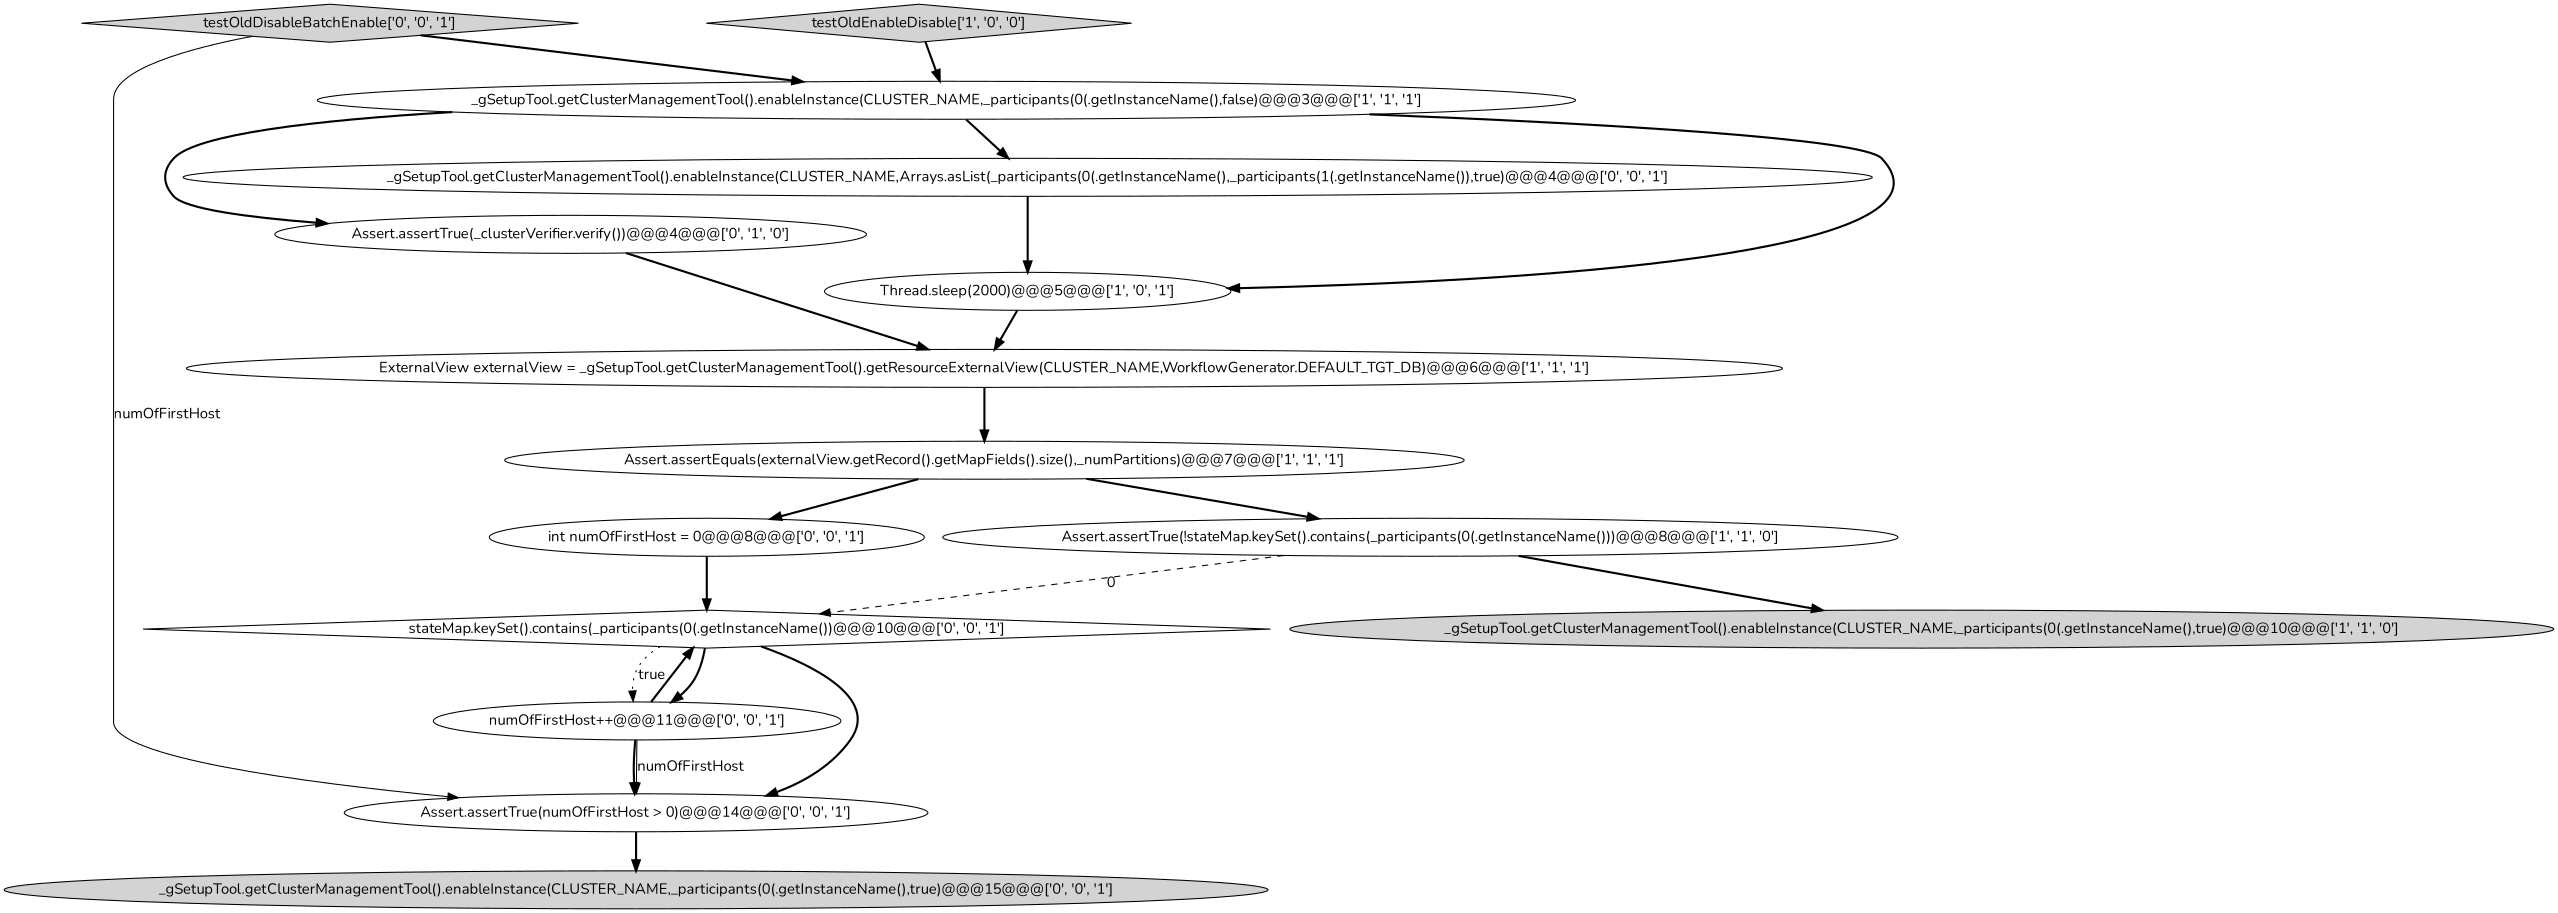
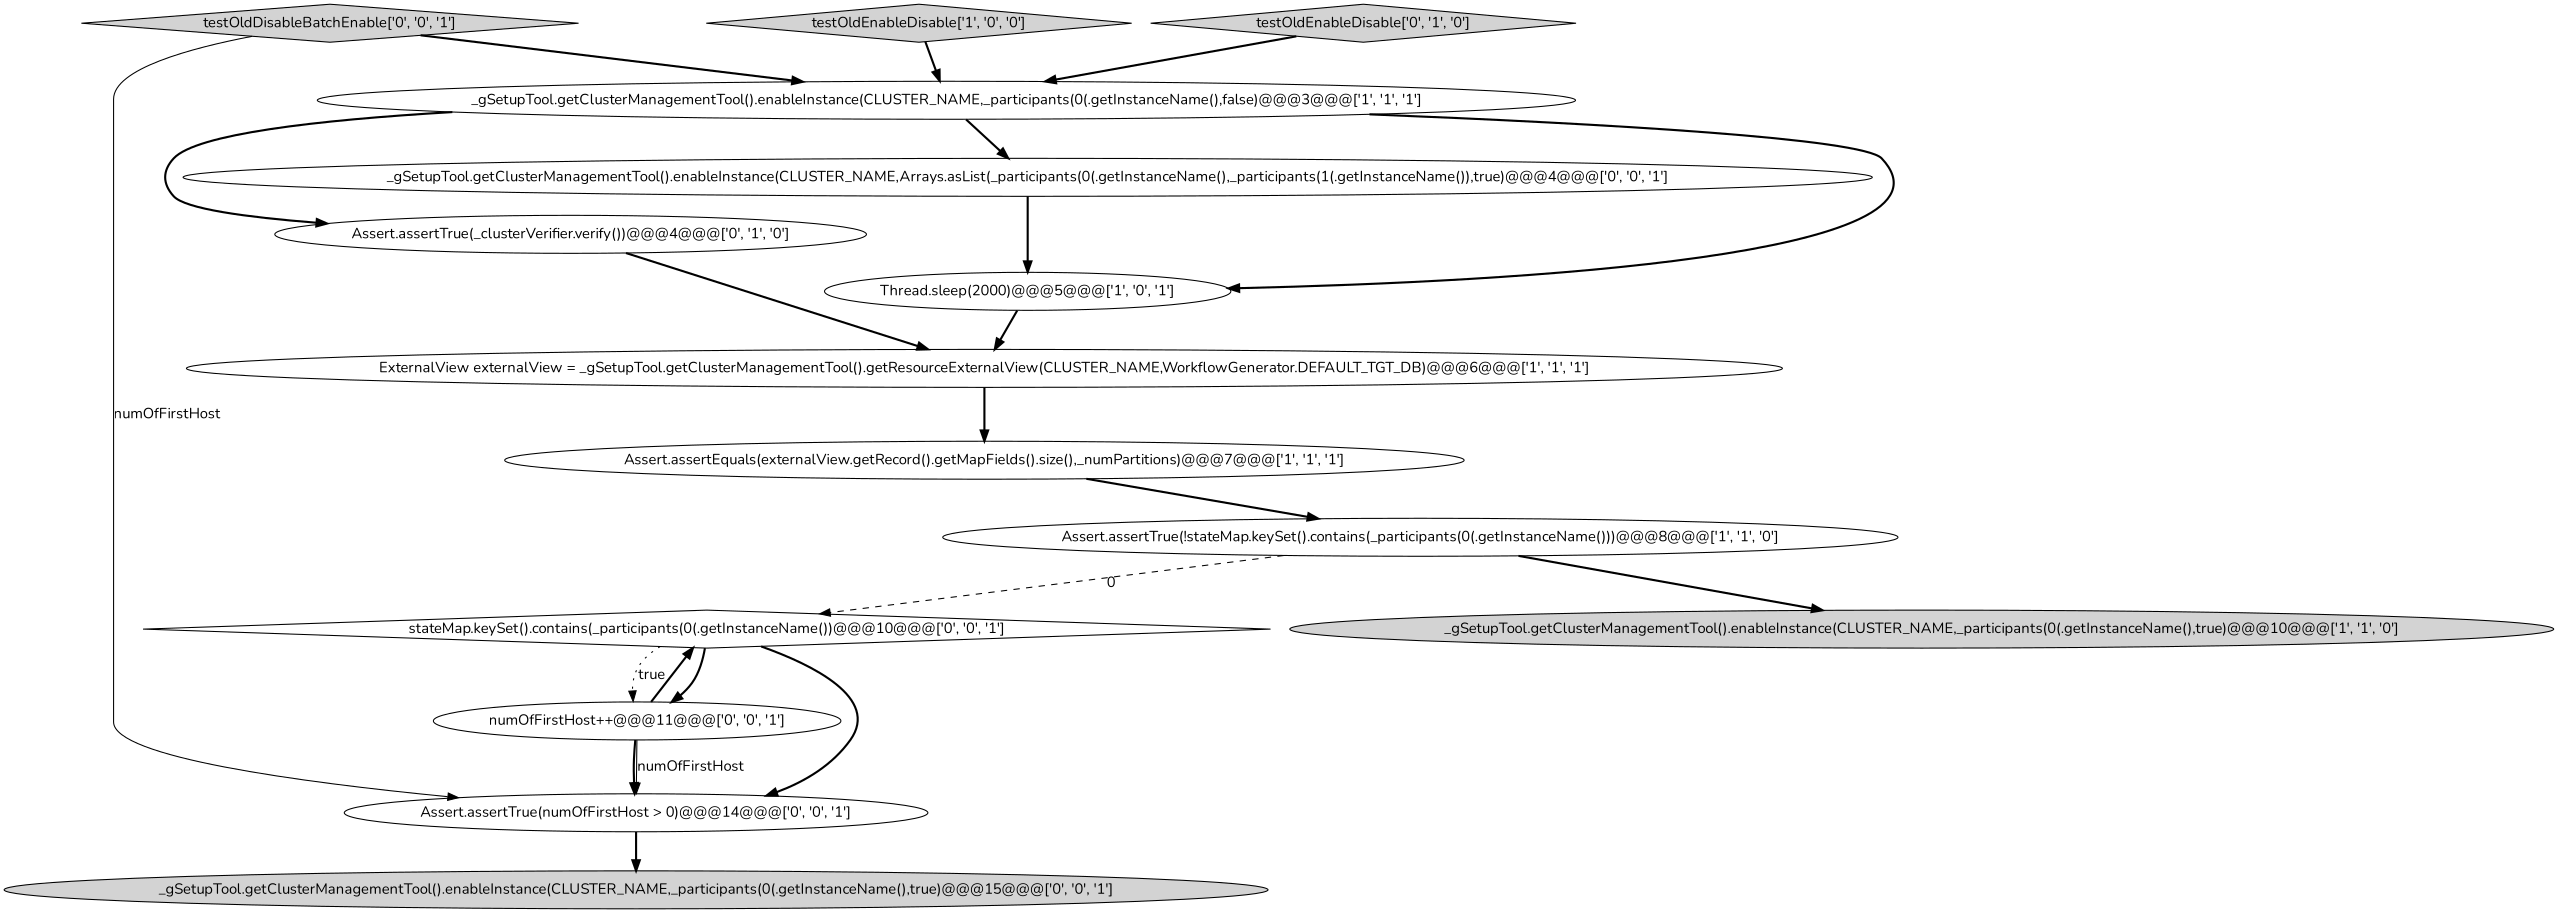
none -> (1363, 23)
(707, 537) -> none
